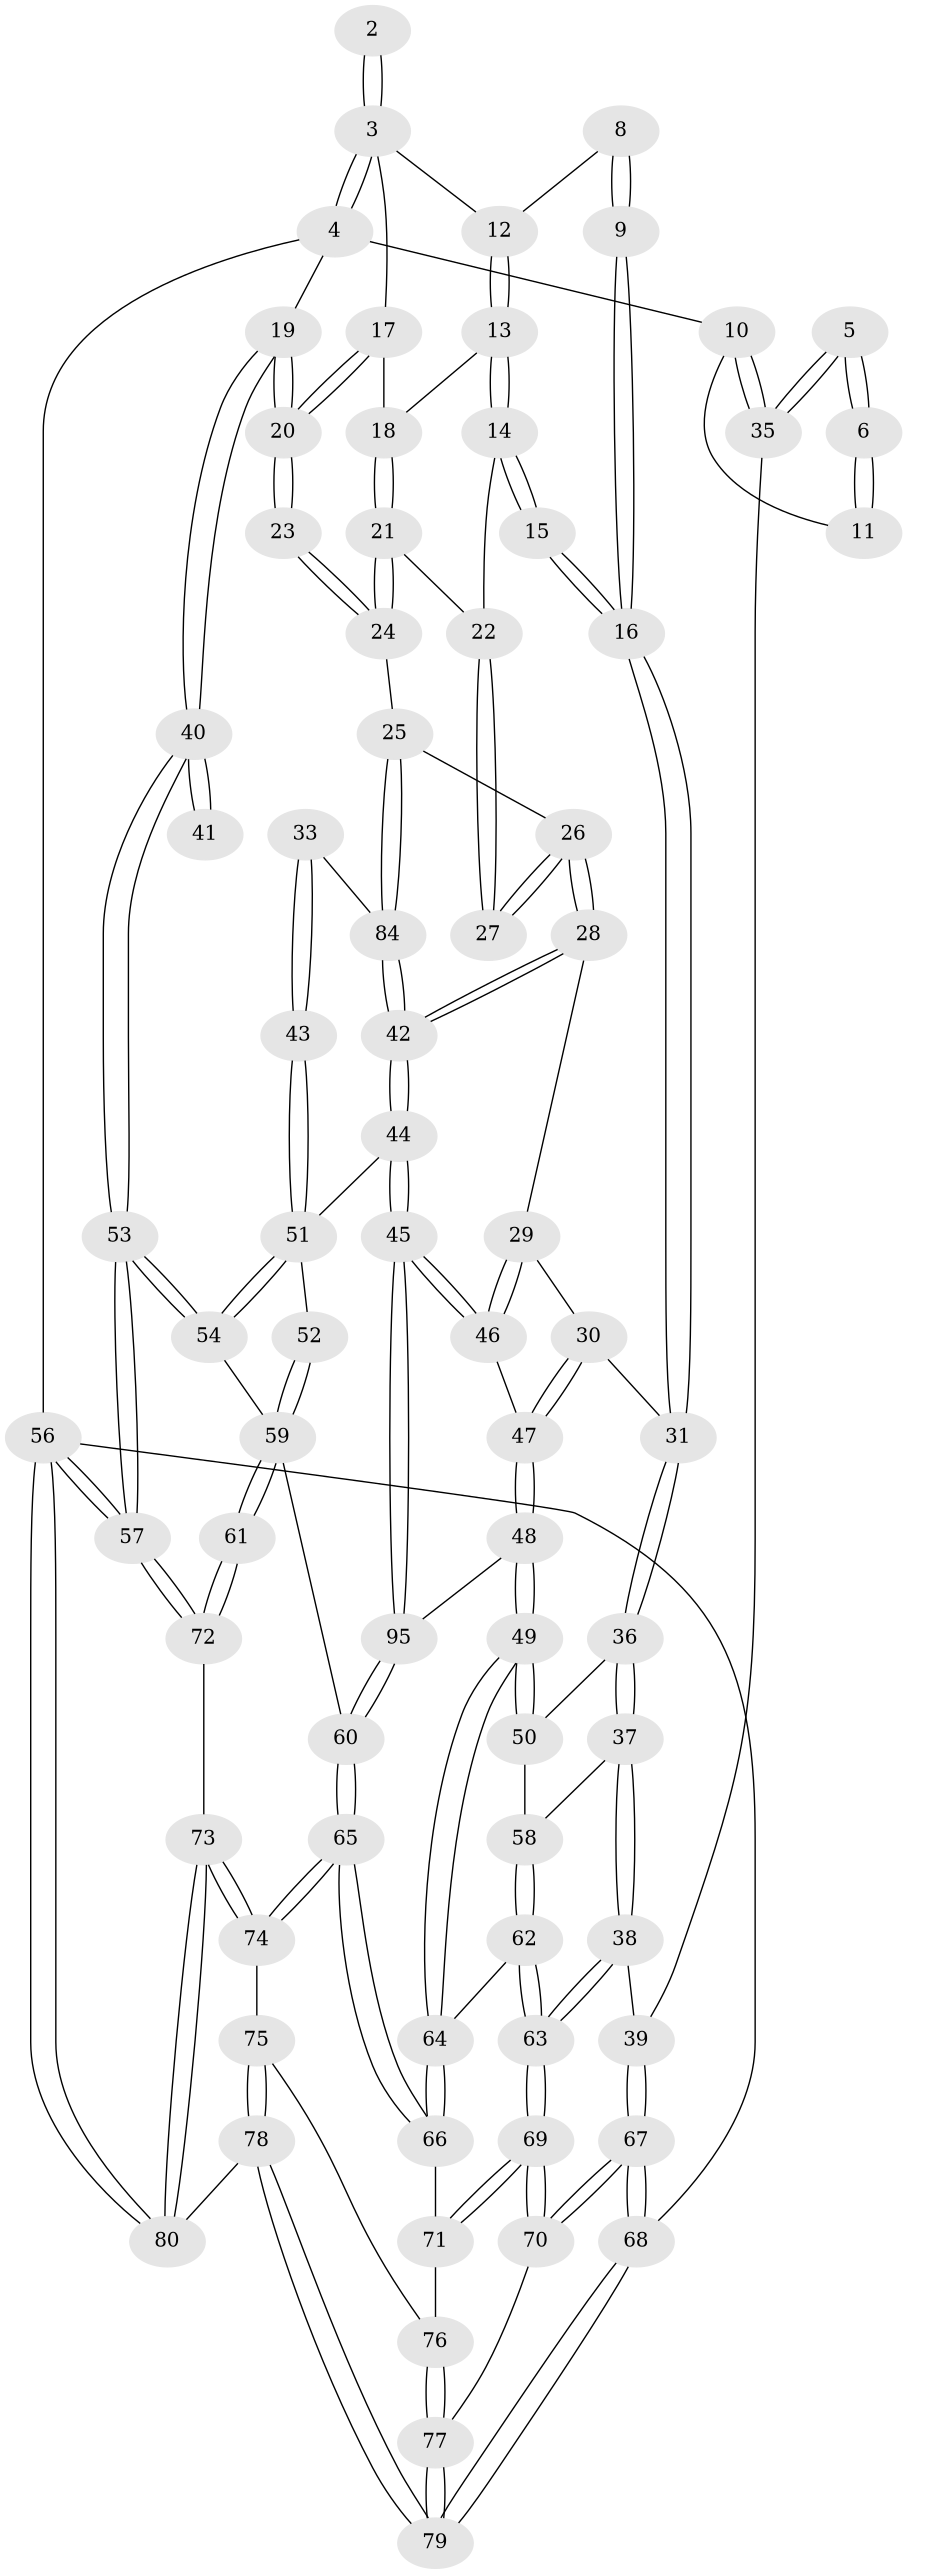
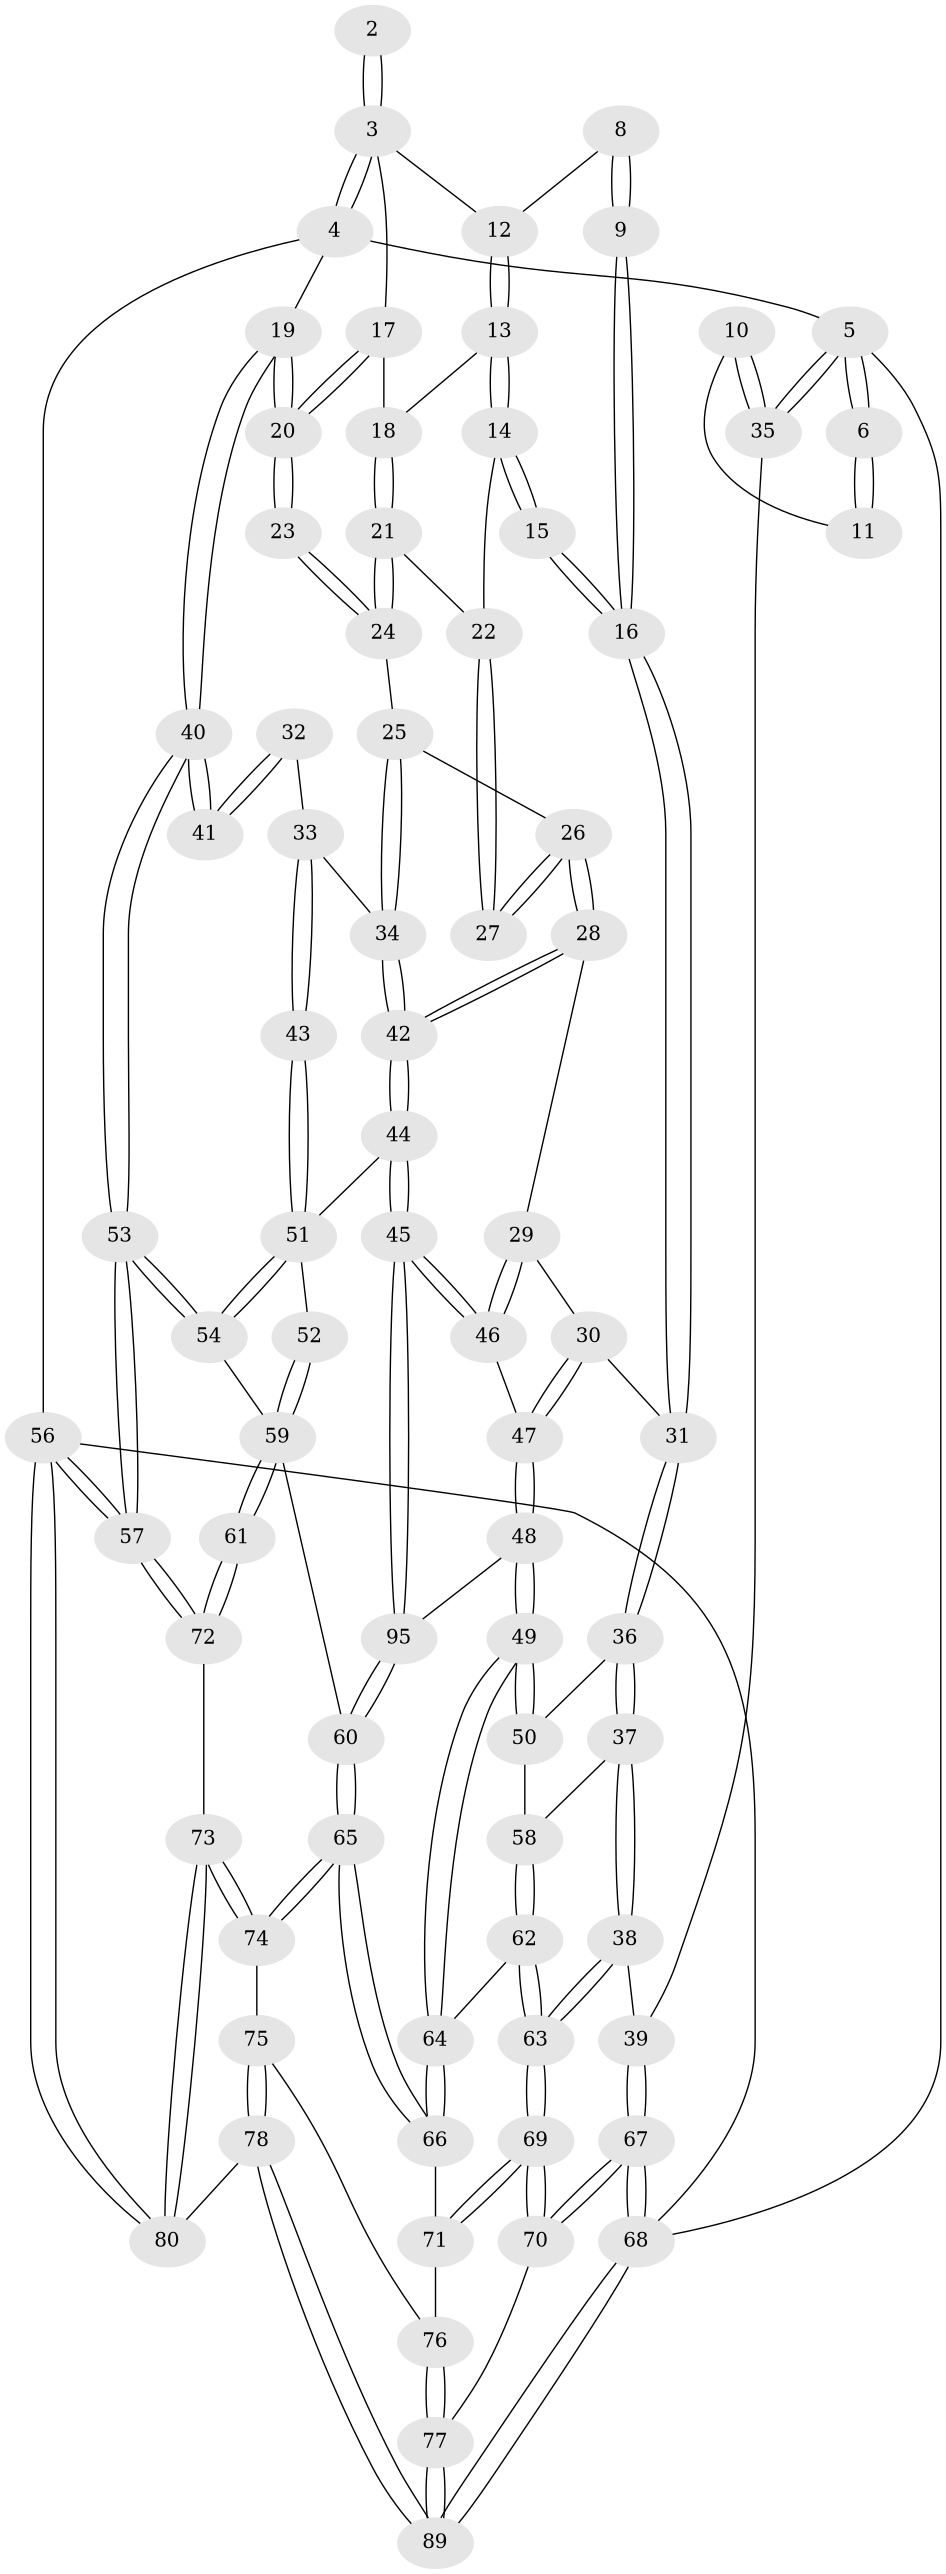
(536, 282) -> (596, 275)
none -> (295, 734)
(388, 935) -> (388, 935)
none -> (941, 1365)
(436, 2543) -> (436, 2543)
